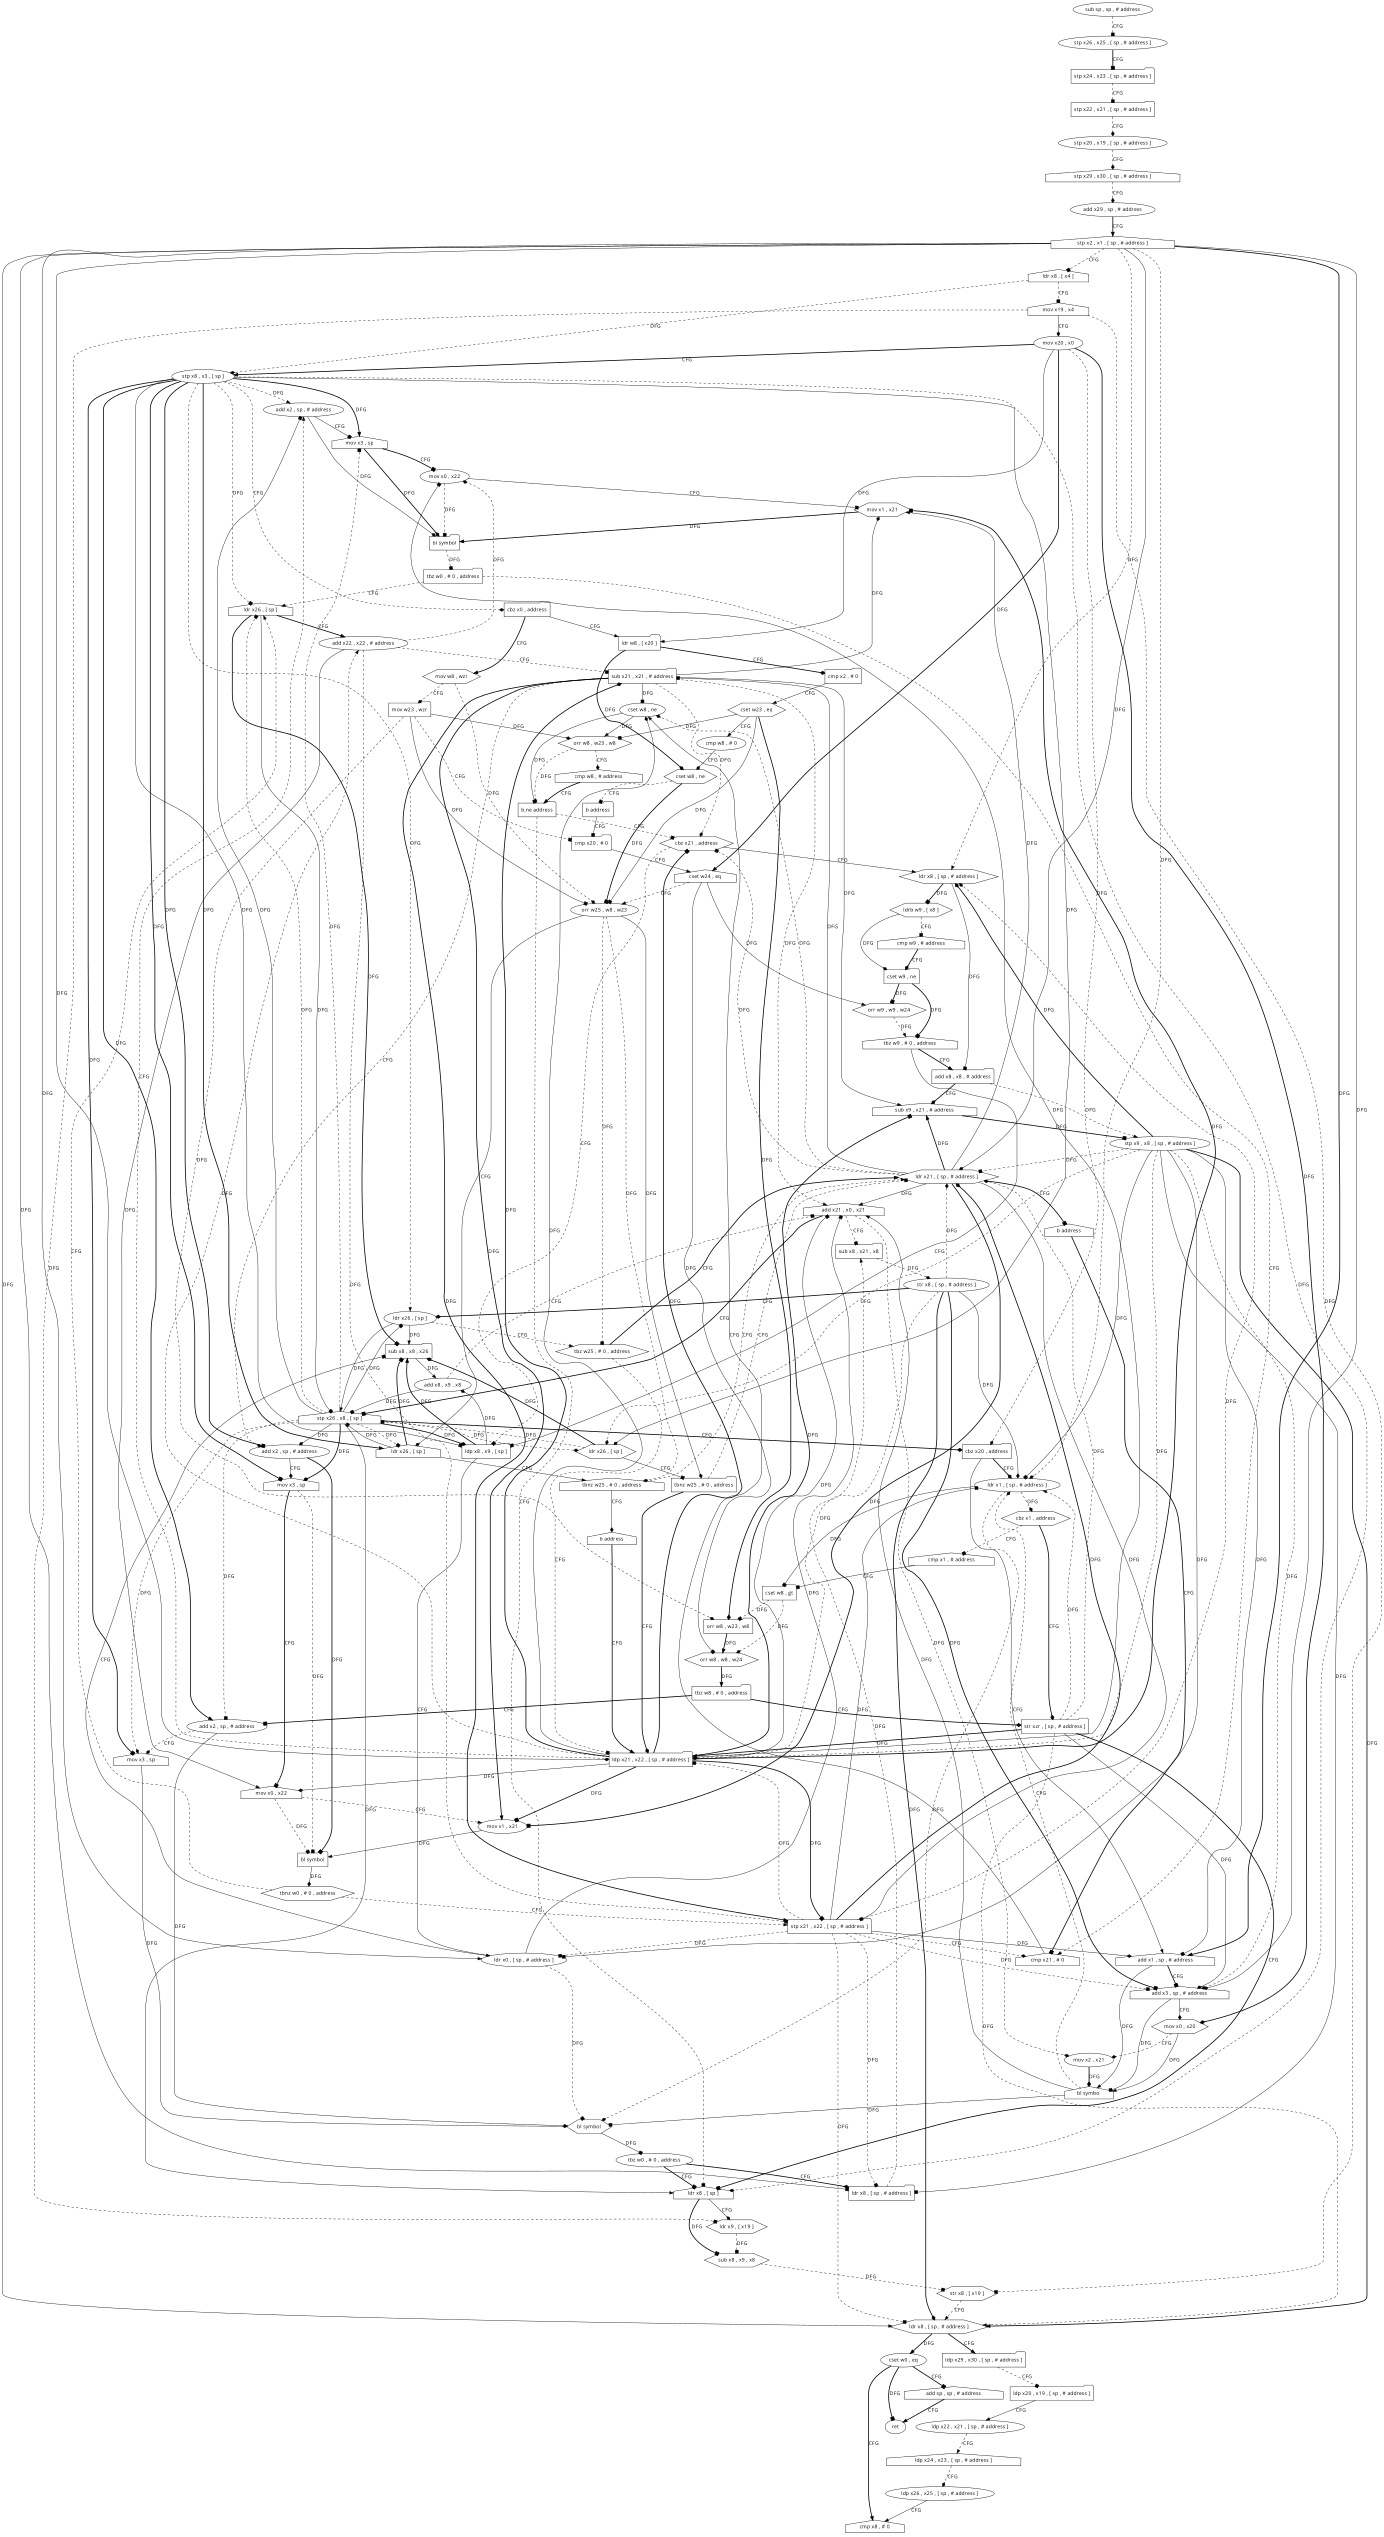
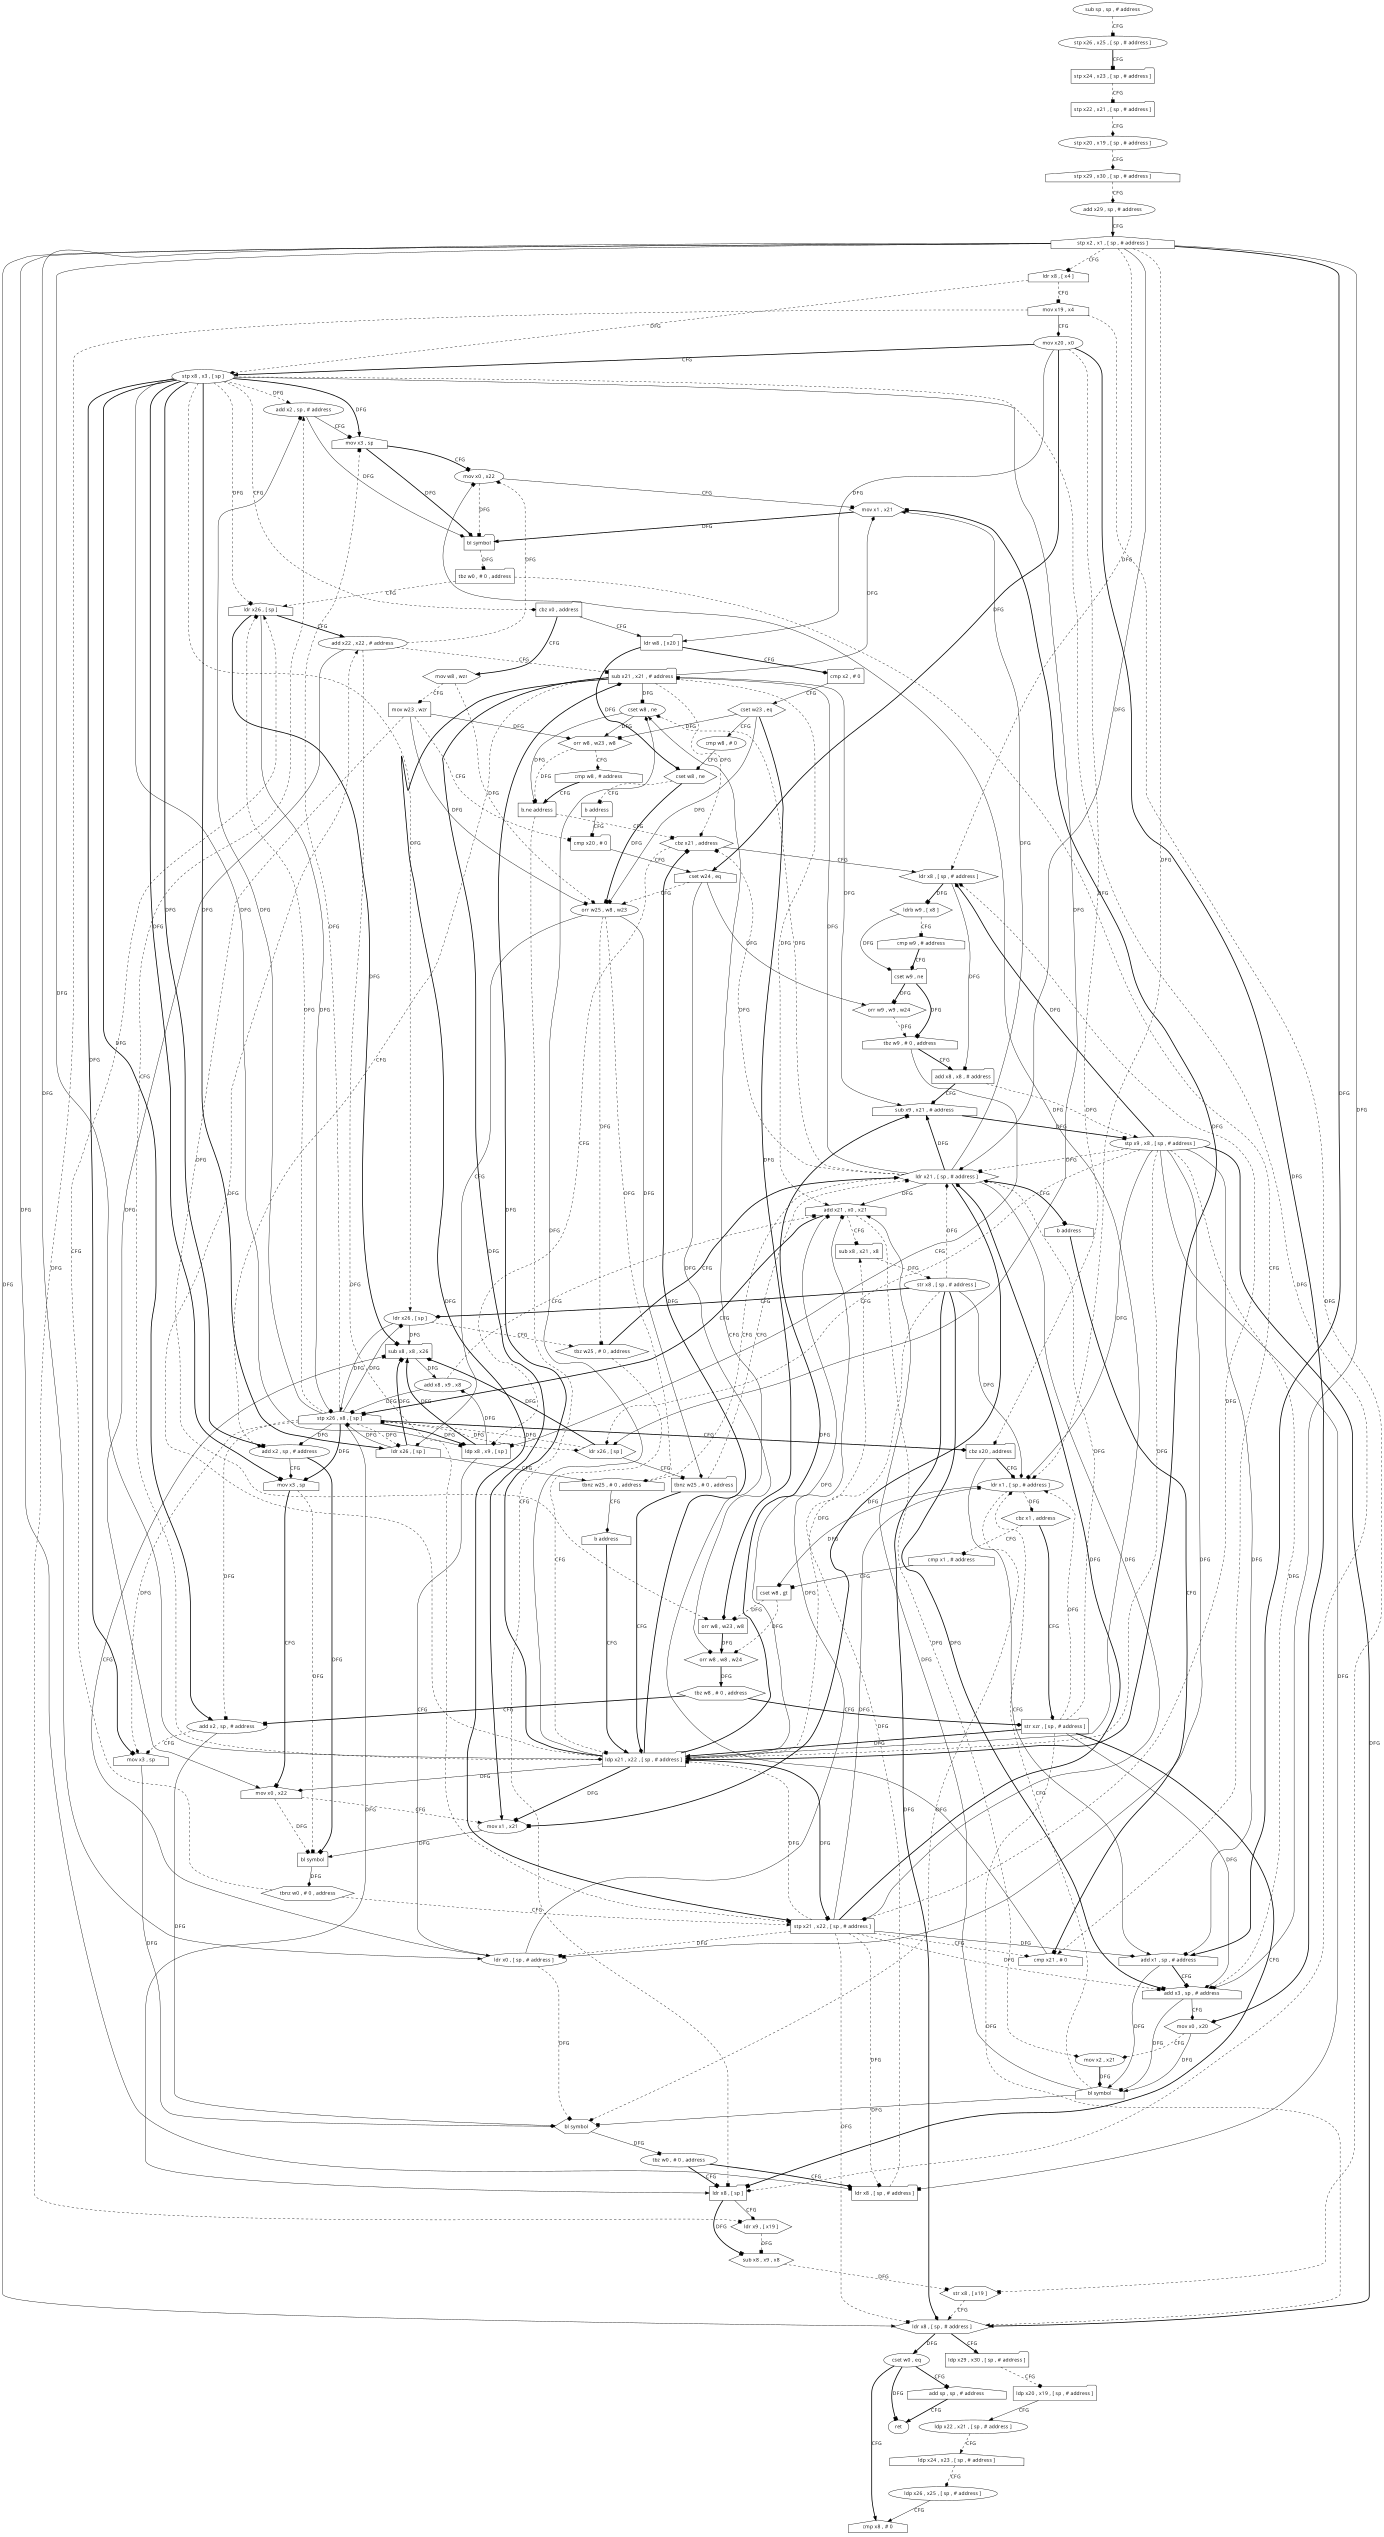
(721, 1693) -> (721, 1693)
(703, 2193) -> (728, 2193)
